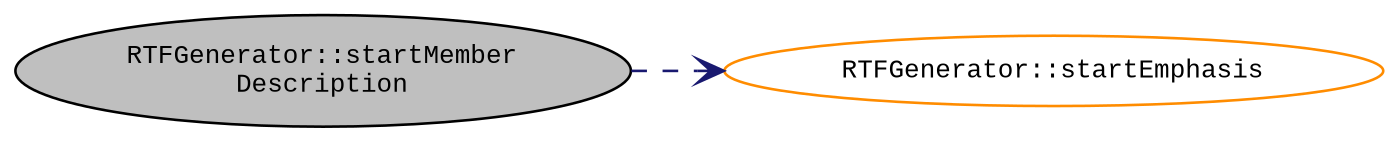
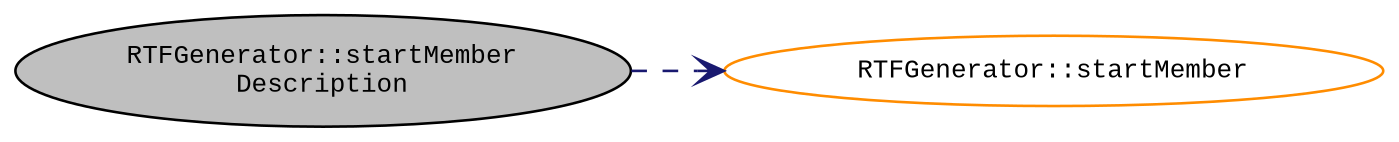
(1054, 71) -> (1054, 71)
